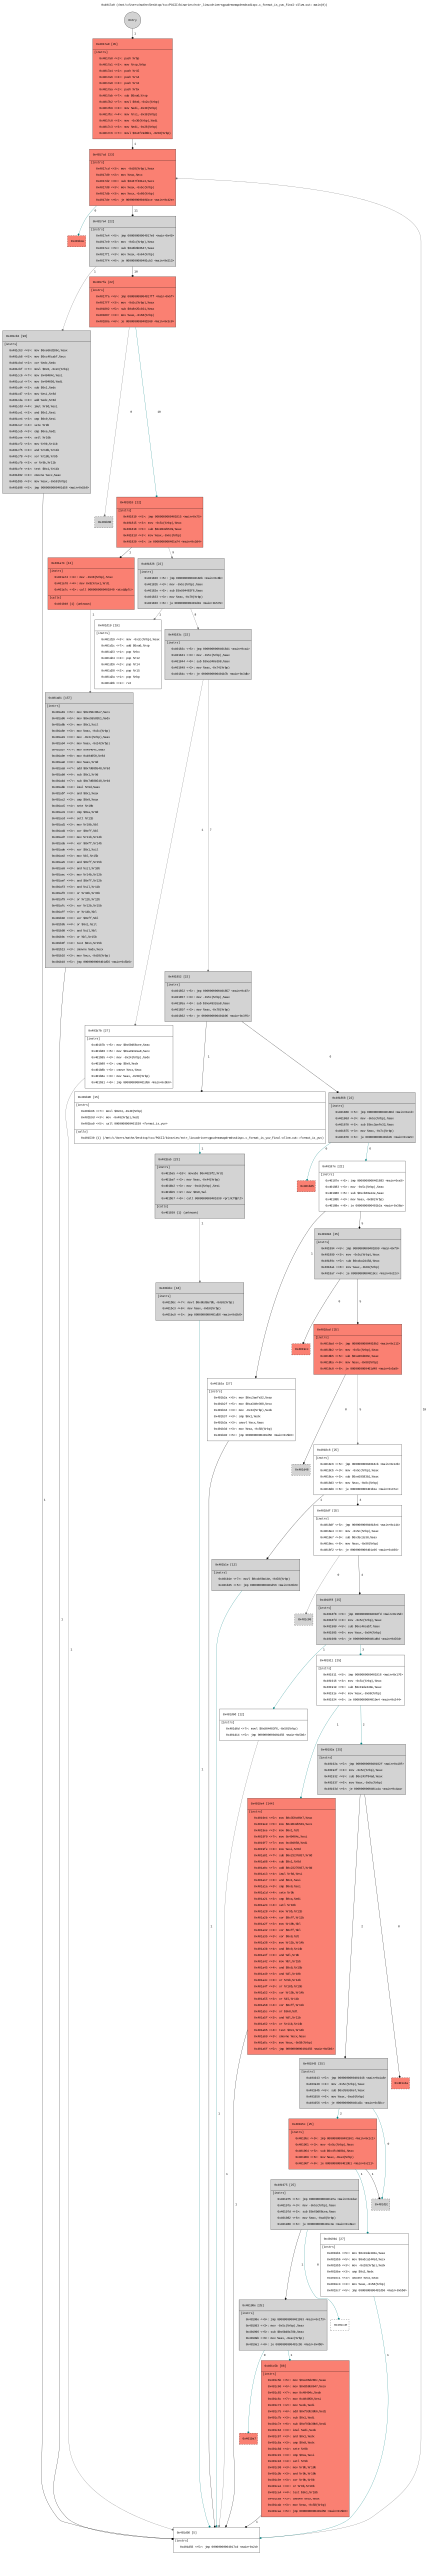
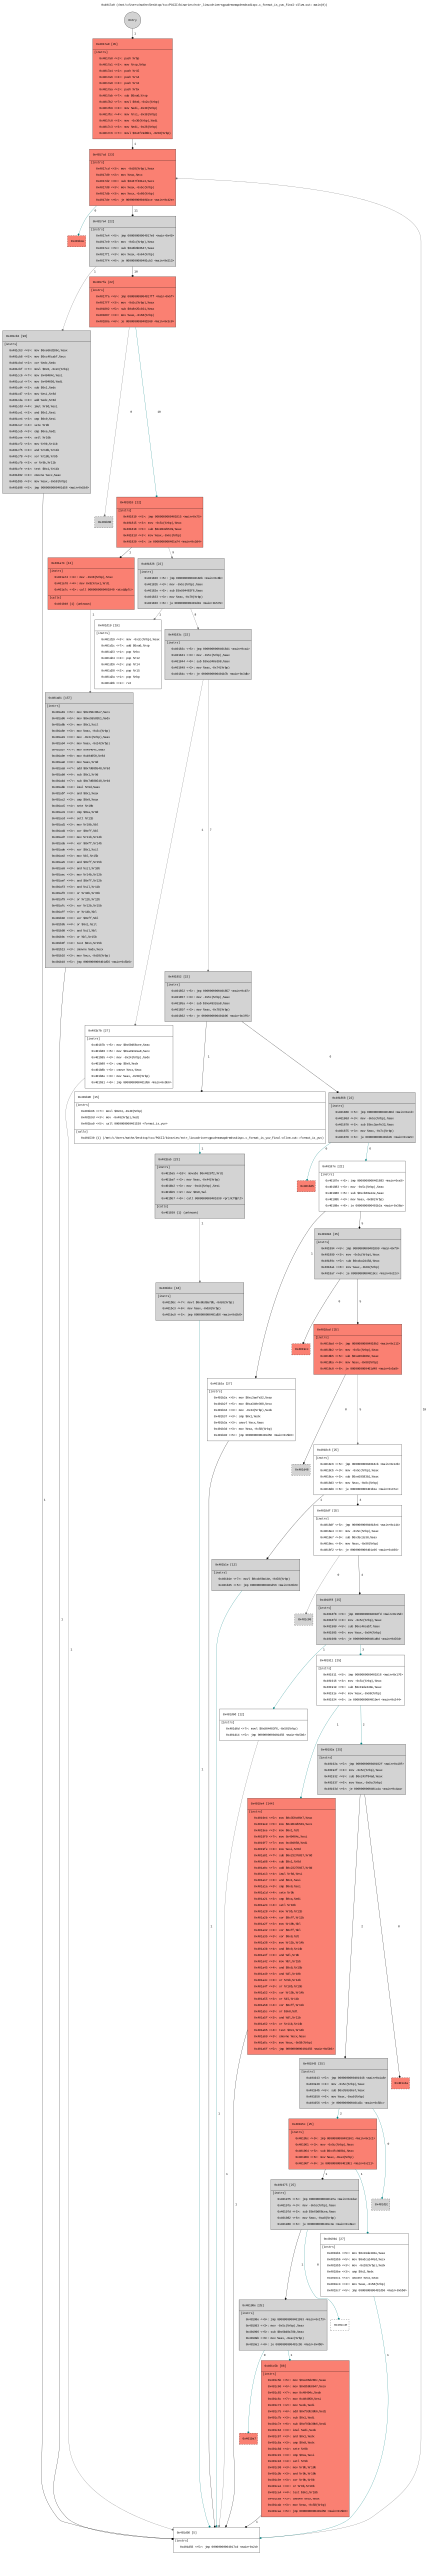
(374, 2182) -> (324, 2173)
